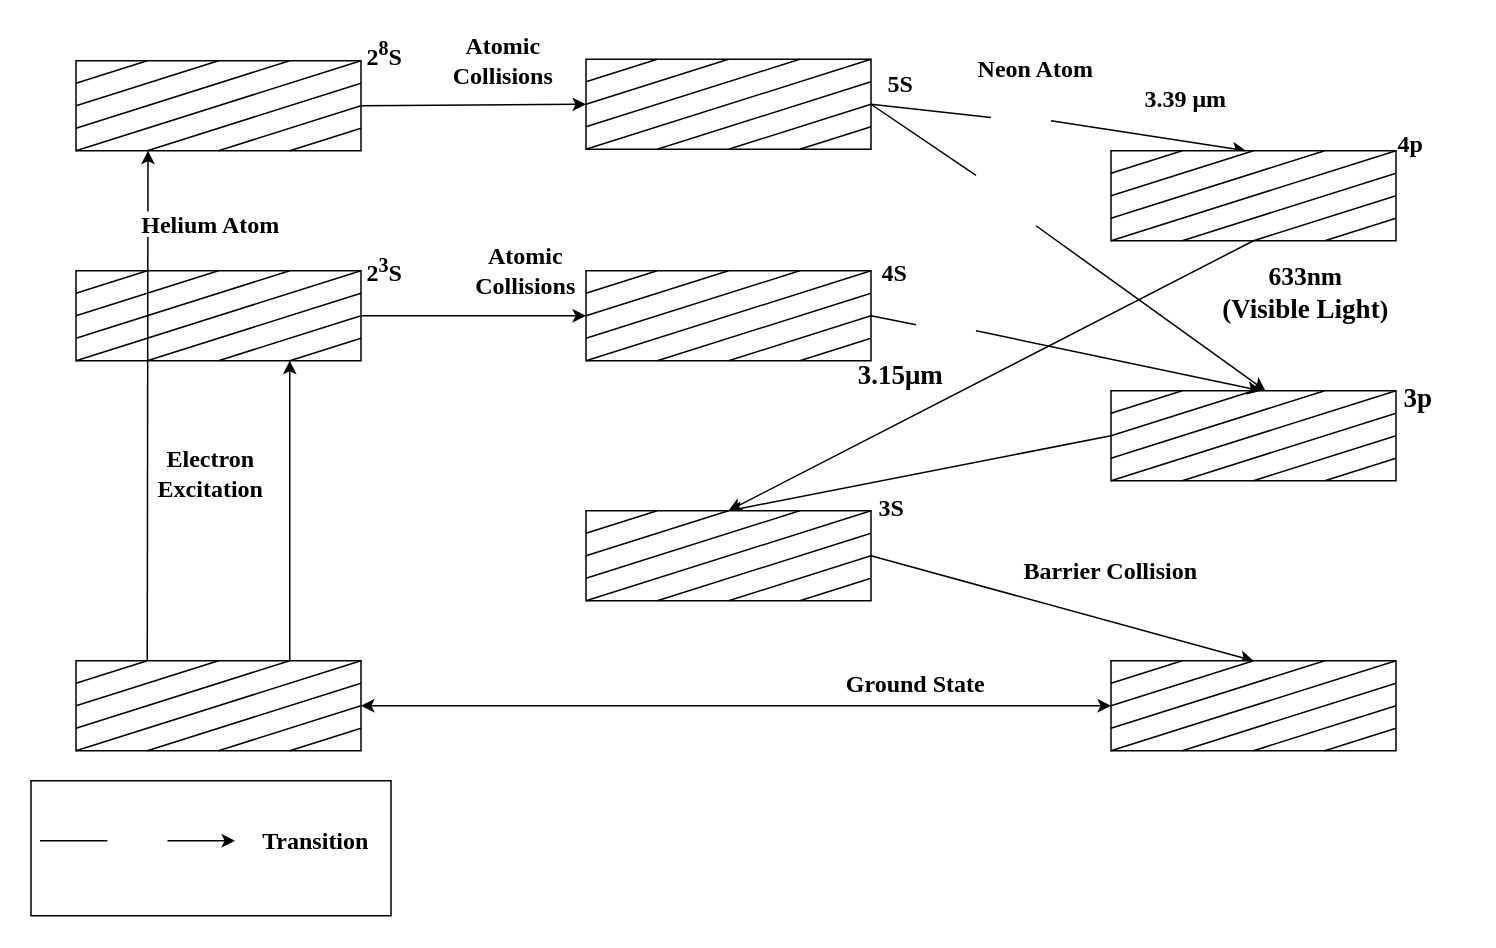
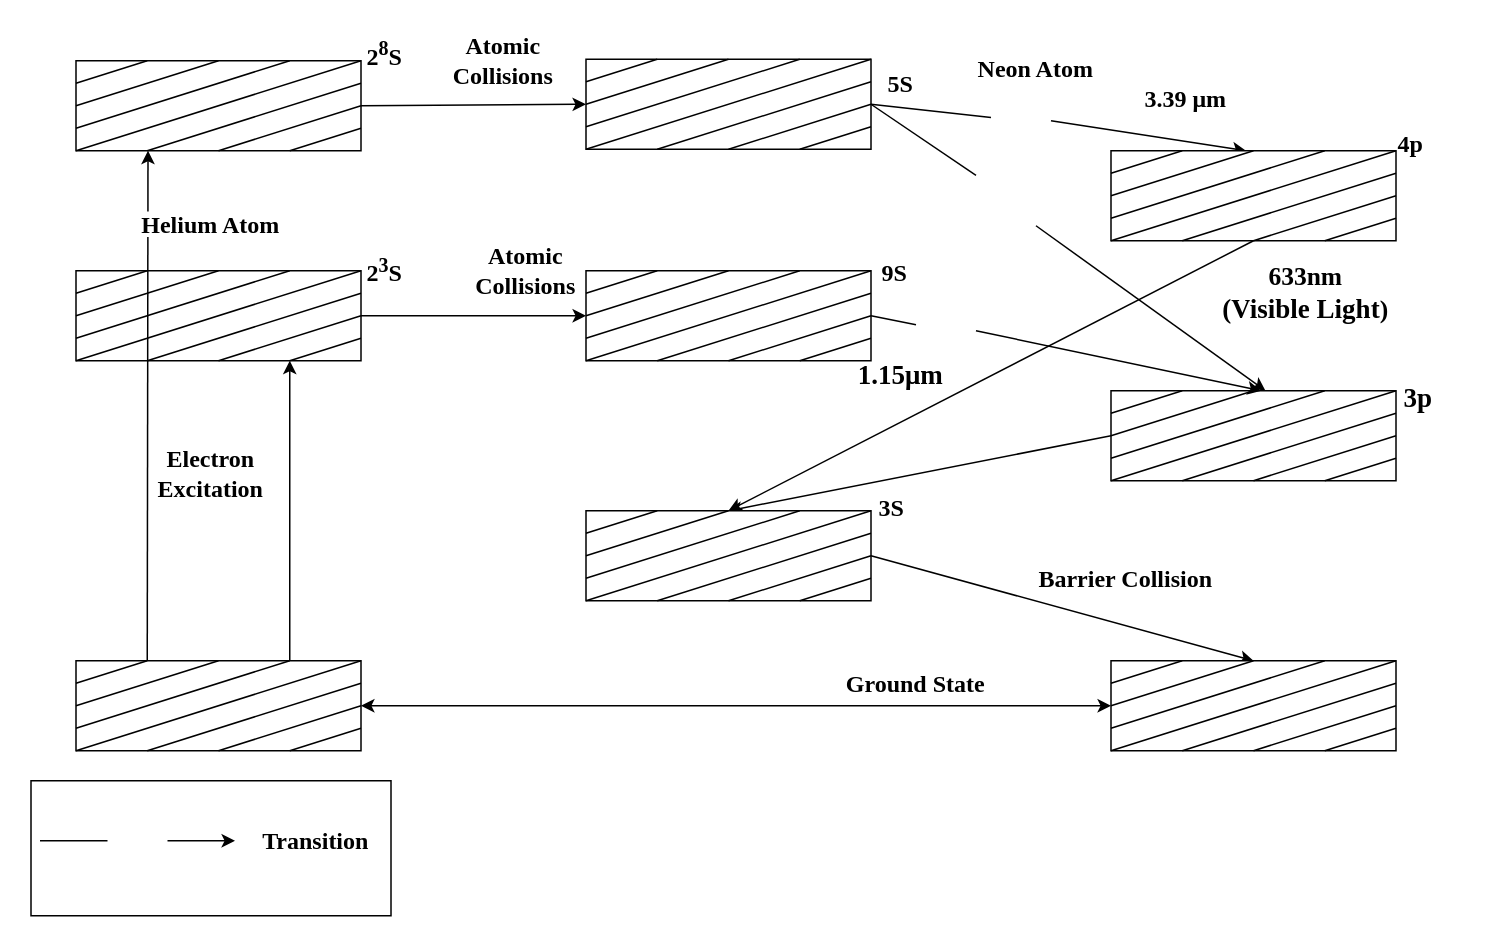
(895, 272) -> (895, 272)
(901, 376) -> (901, 376)
(1111, 571) -> (1126, 578)
